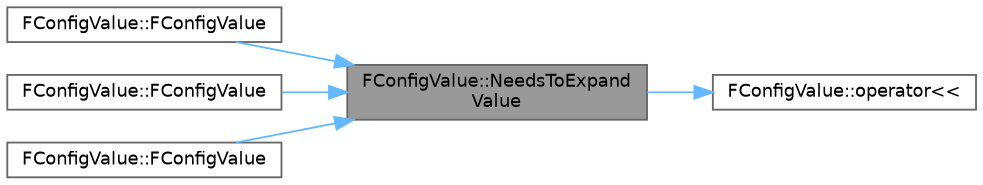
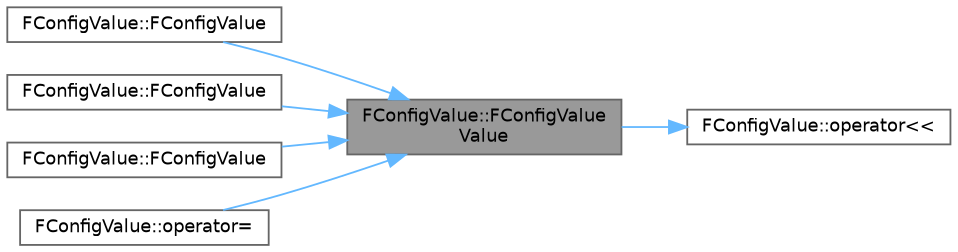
(497, 92) -> (484, 127)
none -> (144, 228)
